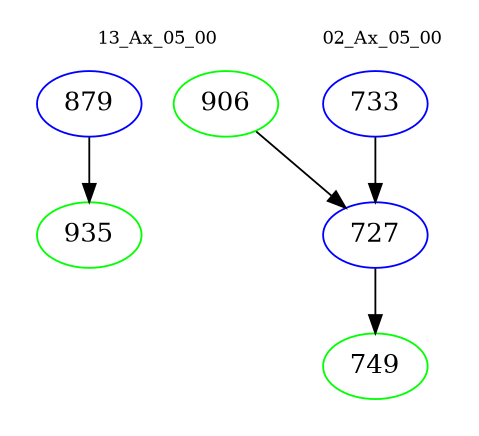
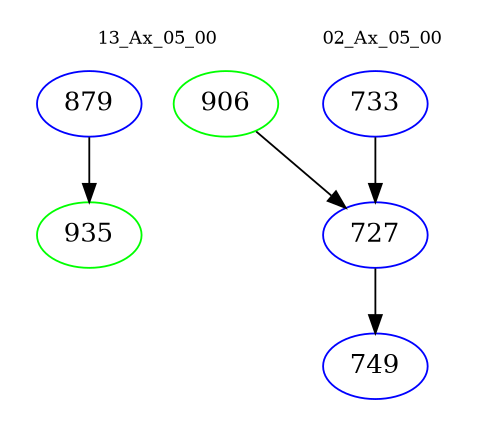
(375, 366) -> (375, 366)
